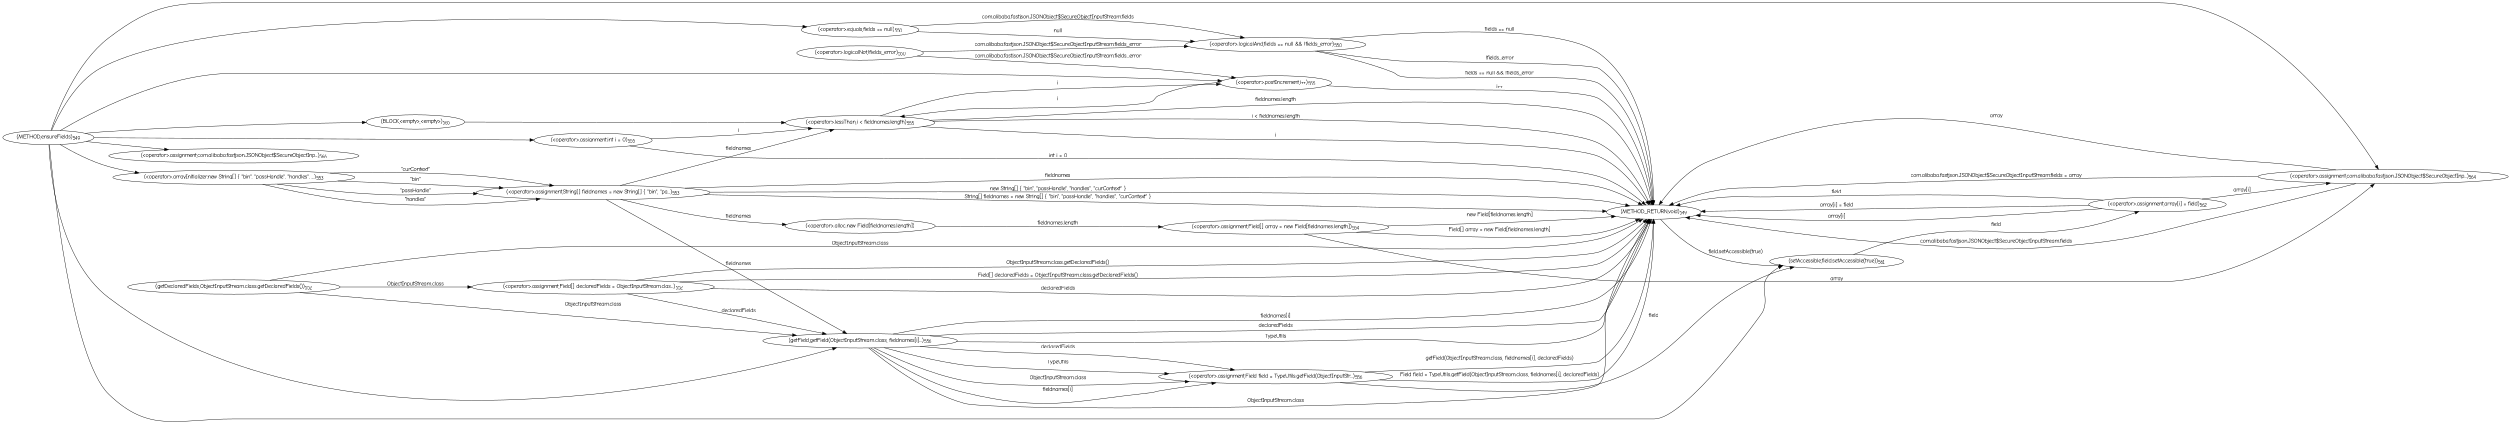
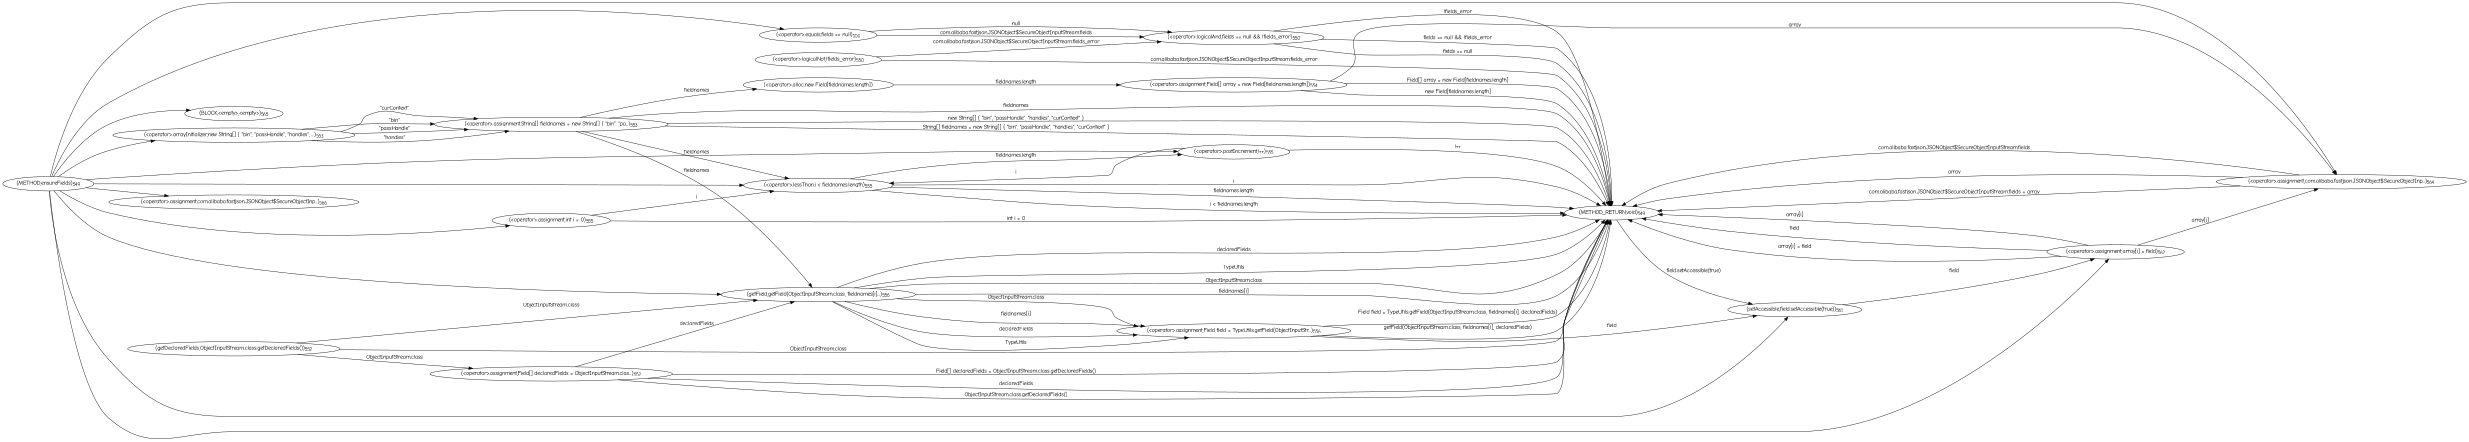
(1075, 65) -> (1290, 65)
(1058, 83) -> (1016, 155)
(623, 122) -> (417, 185)
none -> (1012, 432)
